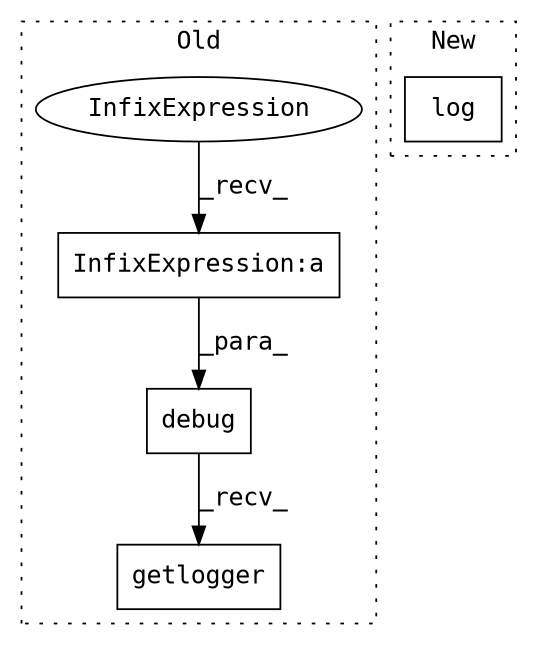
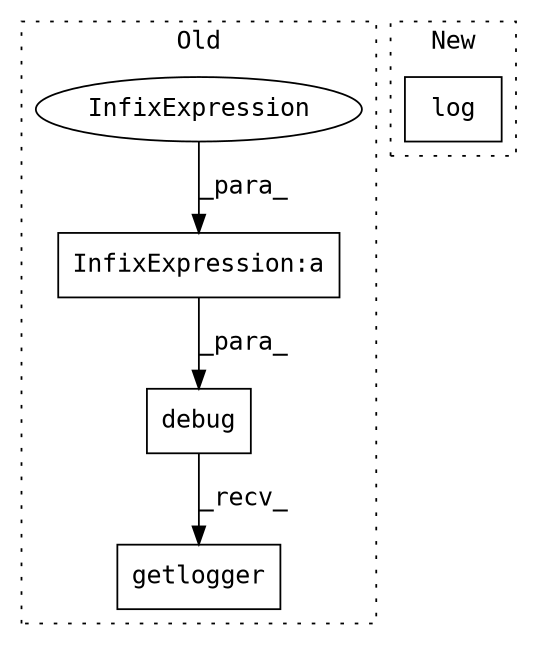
(244, 187) -> (244, 187)
